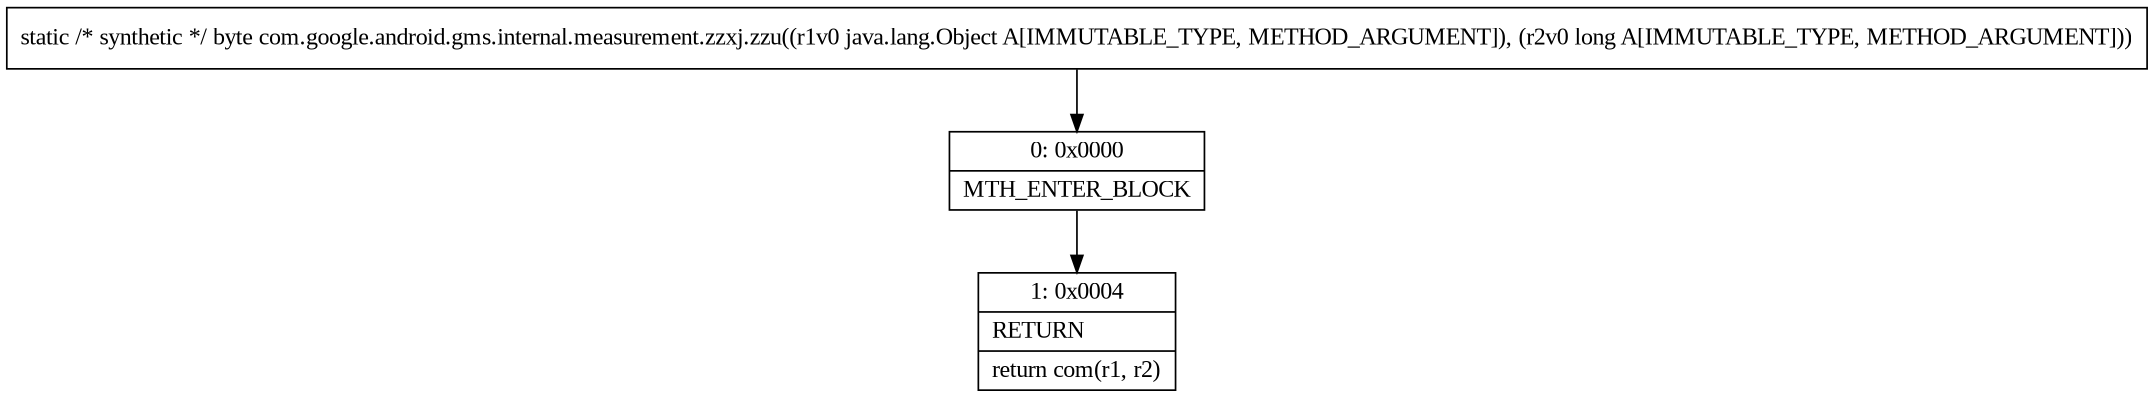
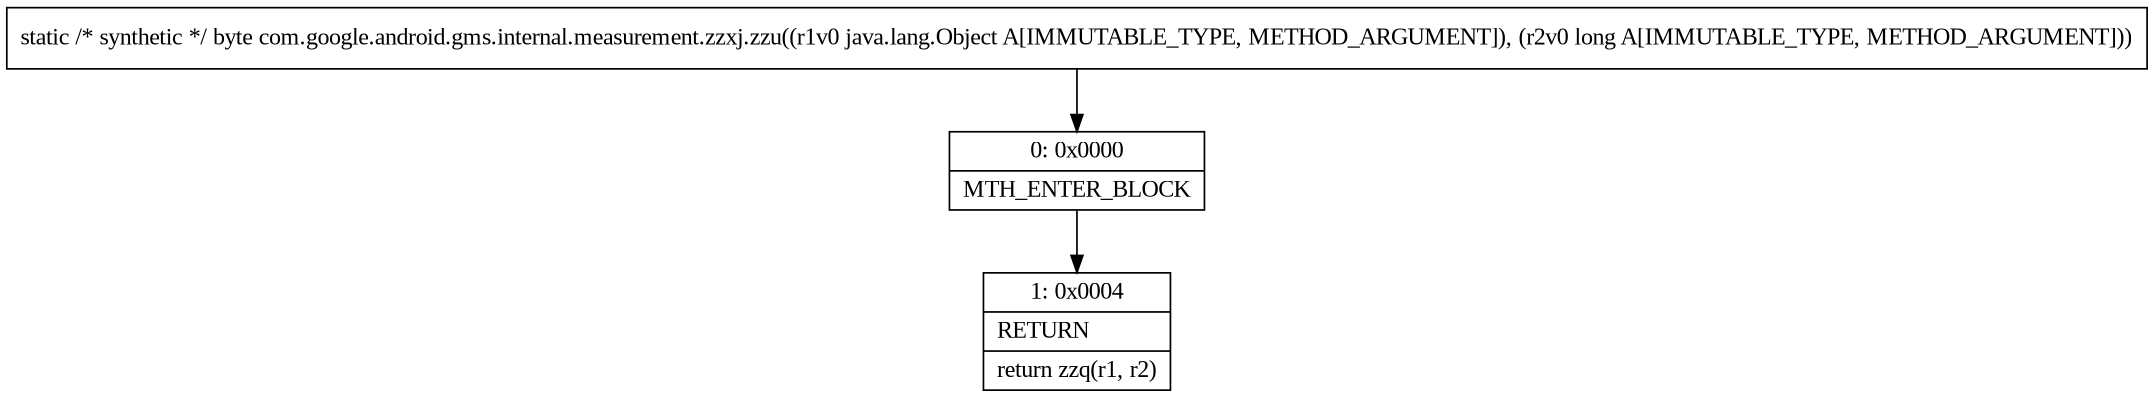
(1077, 370) -> (1077, 370)
